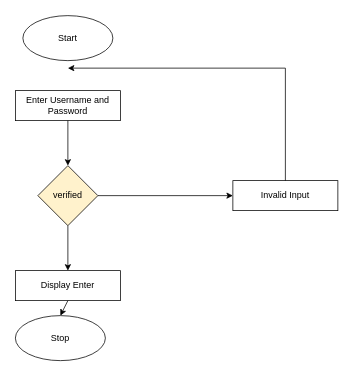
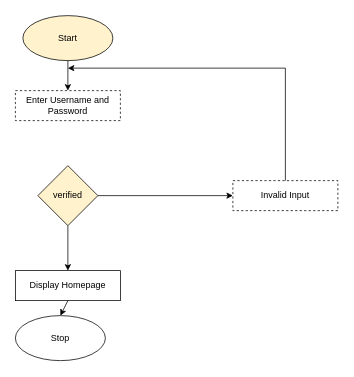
(68, 38) -> (68, 38)
none -> (68, 84)
(68, 105) -> (68, 105)
(68, 159) -> none
(285, 195) -> (285, 195)
(68, 285) -> (68, 285)
